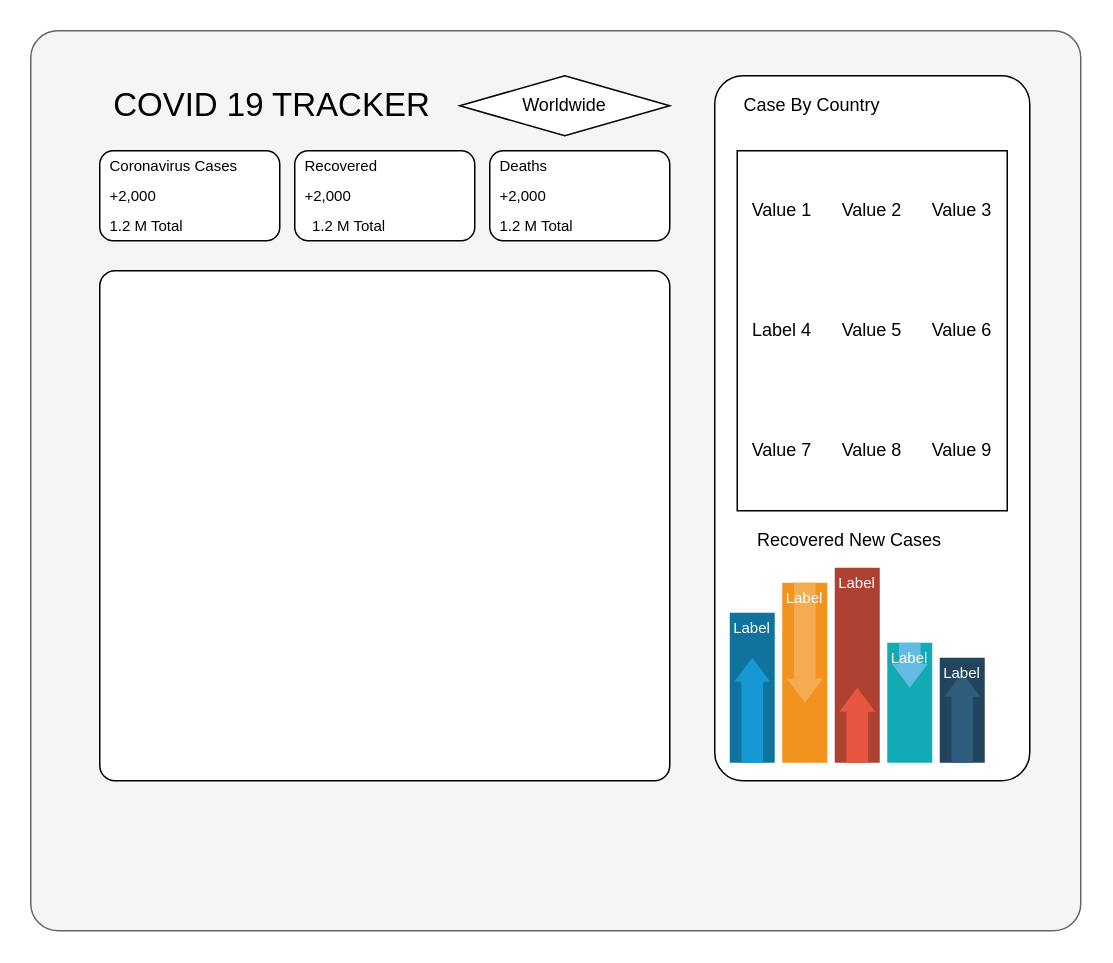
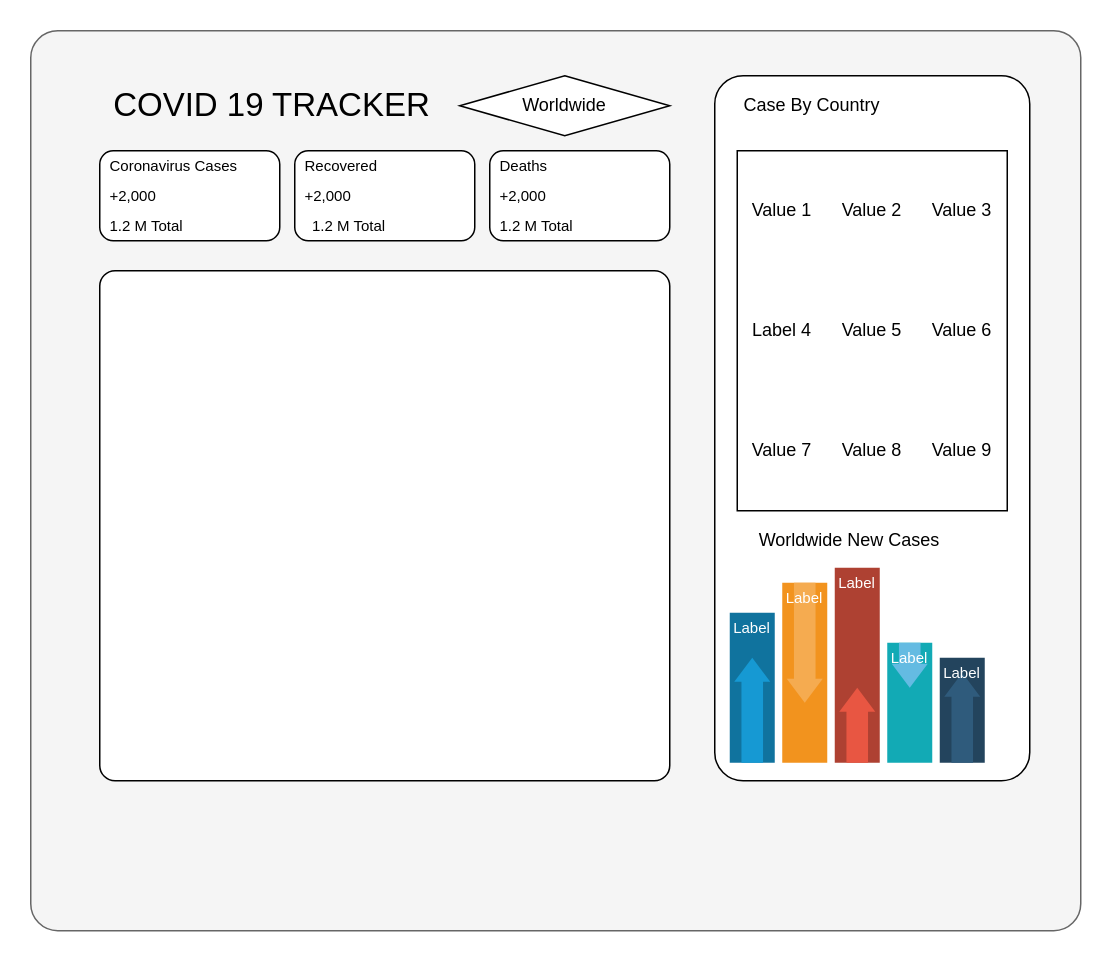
(850, 541) -> (850, 541)
